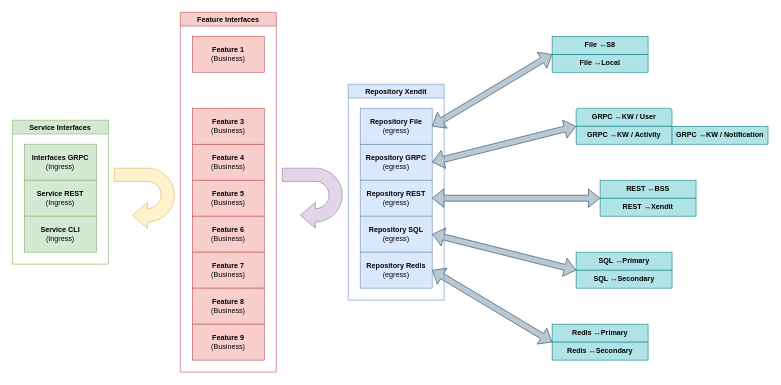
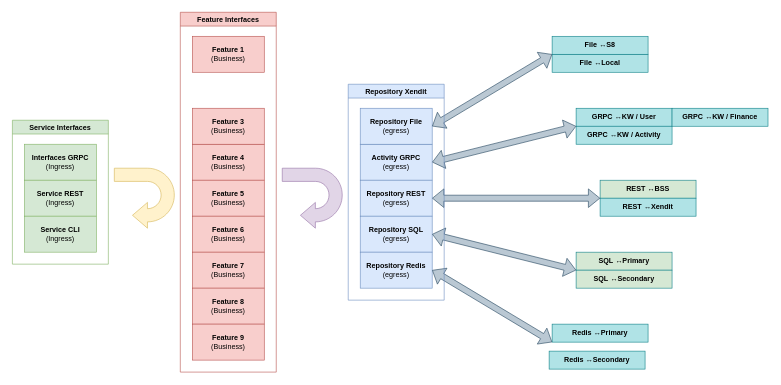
(624, 117) -> (624, 117)
none -> (720, 117)
(720, 135) -> none
(396, 162) -> (396, 162)
(648, 189) -> (648, 189)
(624, 261) -> (624, 261)
(624, 279) -> (624, 279)
(600, 351) -> (597, 360)
